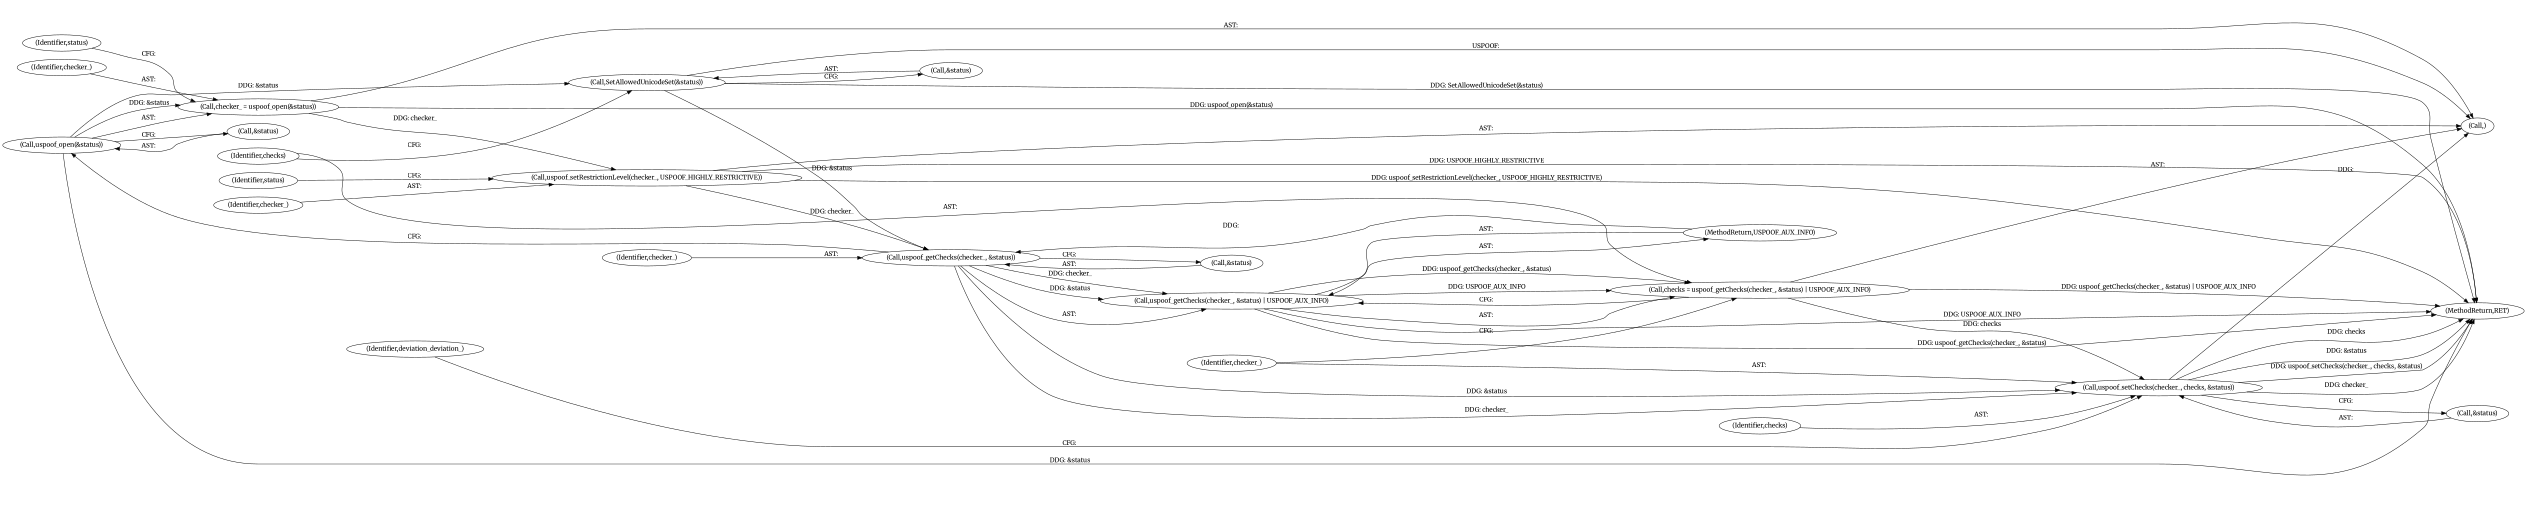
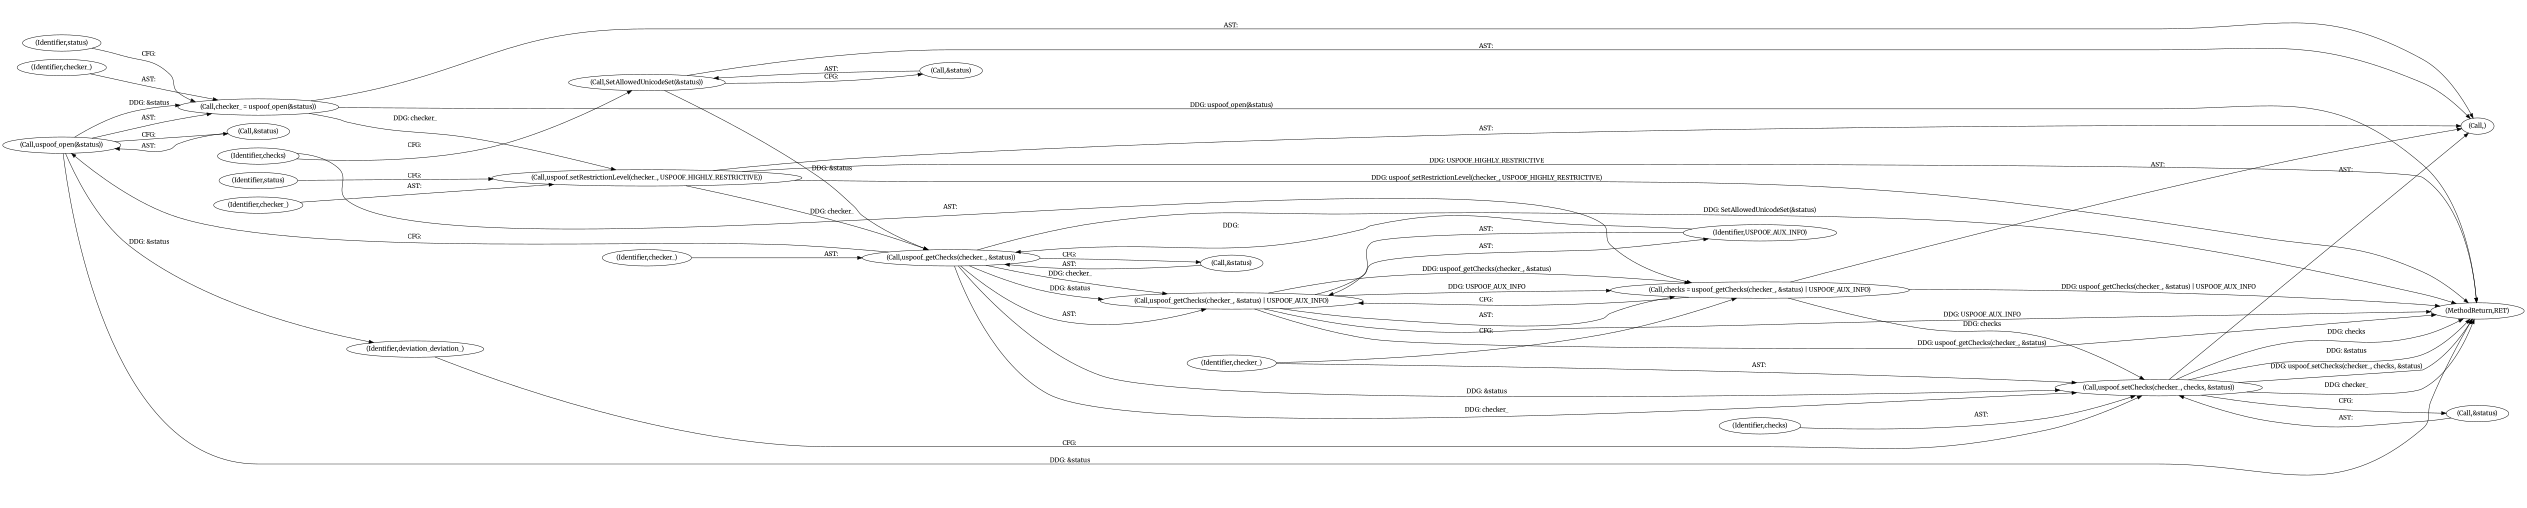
(1487, 46) -> (1487, 46)
(1676, 89) -> (1716, 215)
(311, 90) -> (192, 284)
(2347, 170) -> (2347, 170)
(1760, 233) -> (1760, 233)
